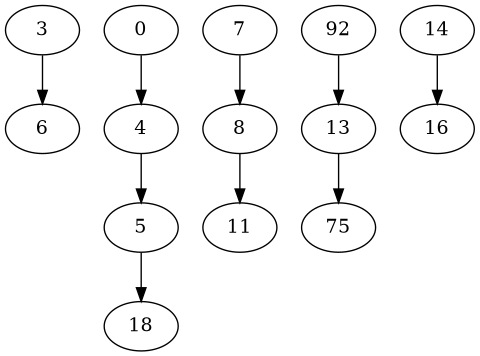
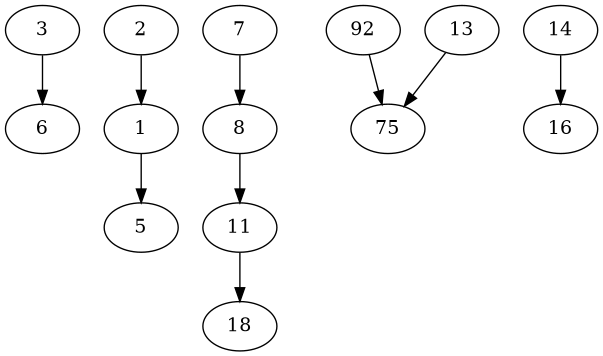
(141, 30) -> (141, 30)
(339, 73) -> (374, 73)
(141, 129) -> (141, 129)
(141, 270) -> (240, 270)
